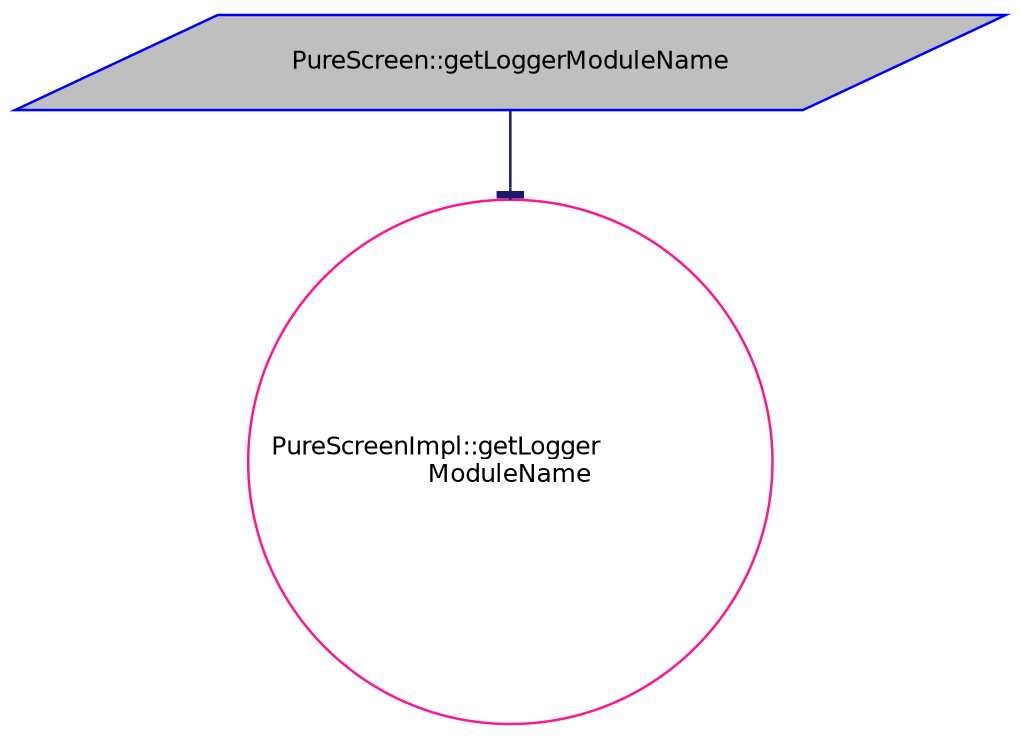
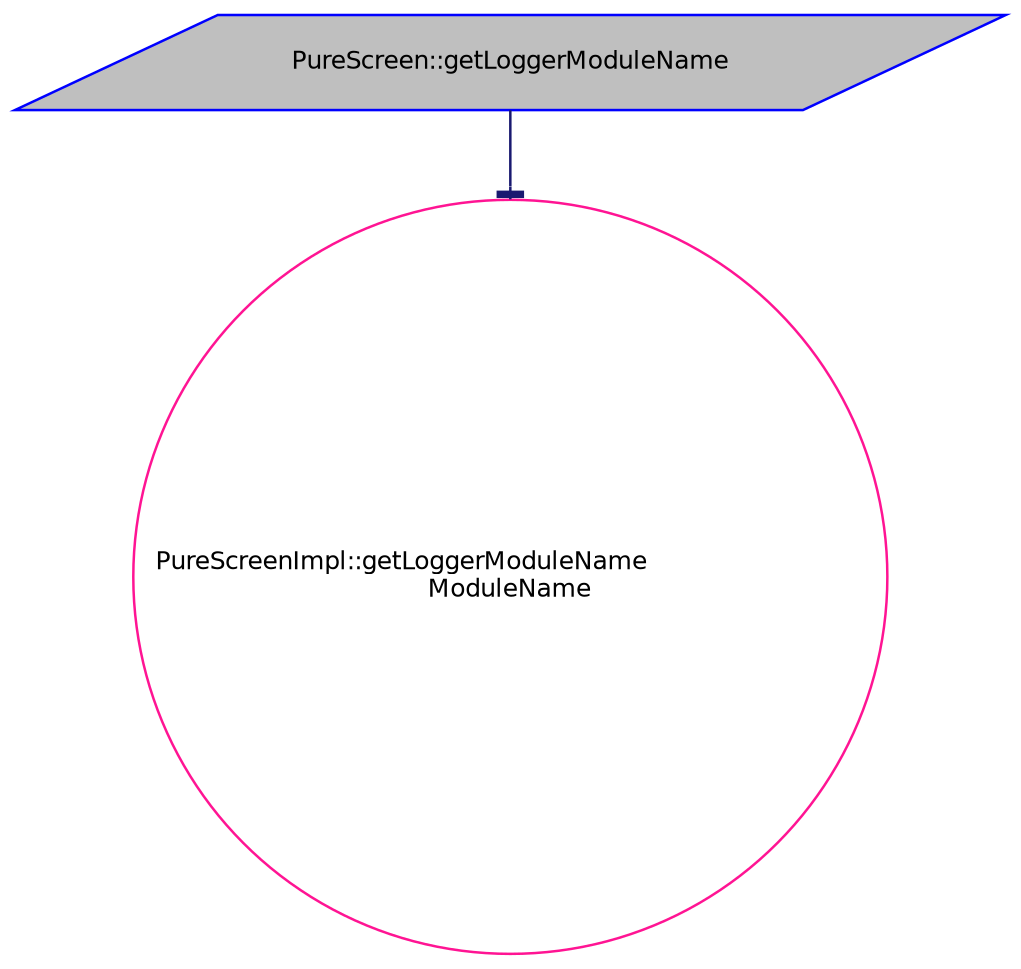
(510, 462) -> (510, 577)
